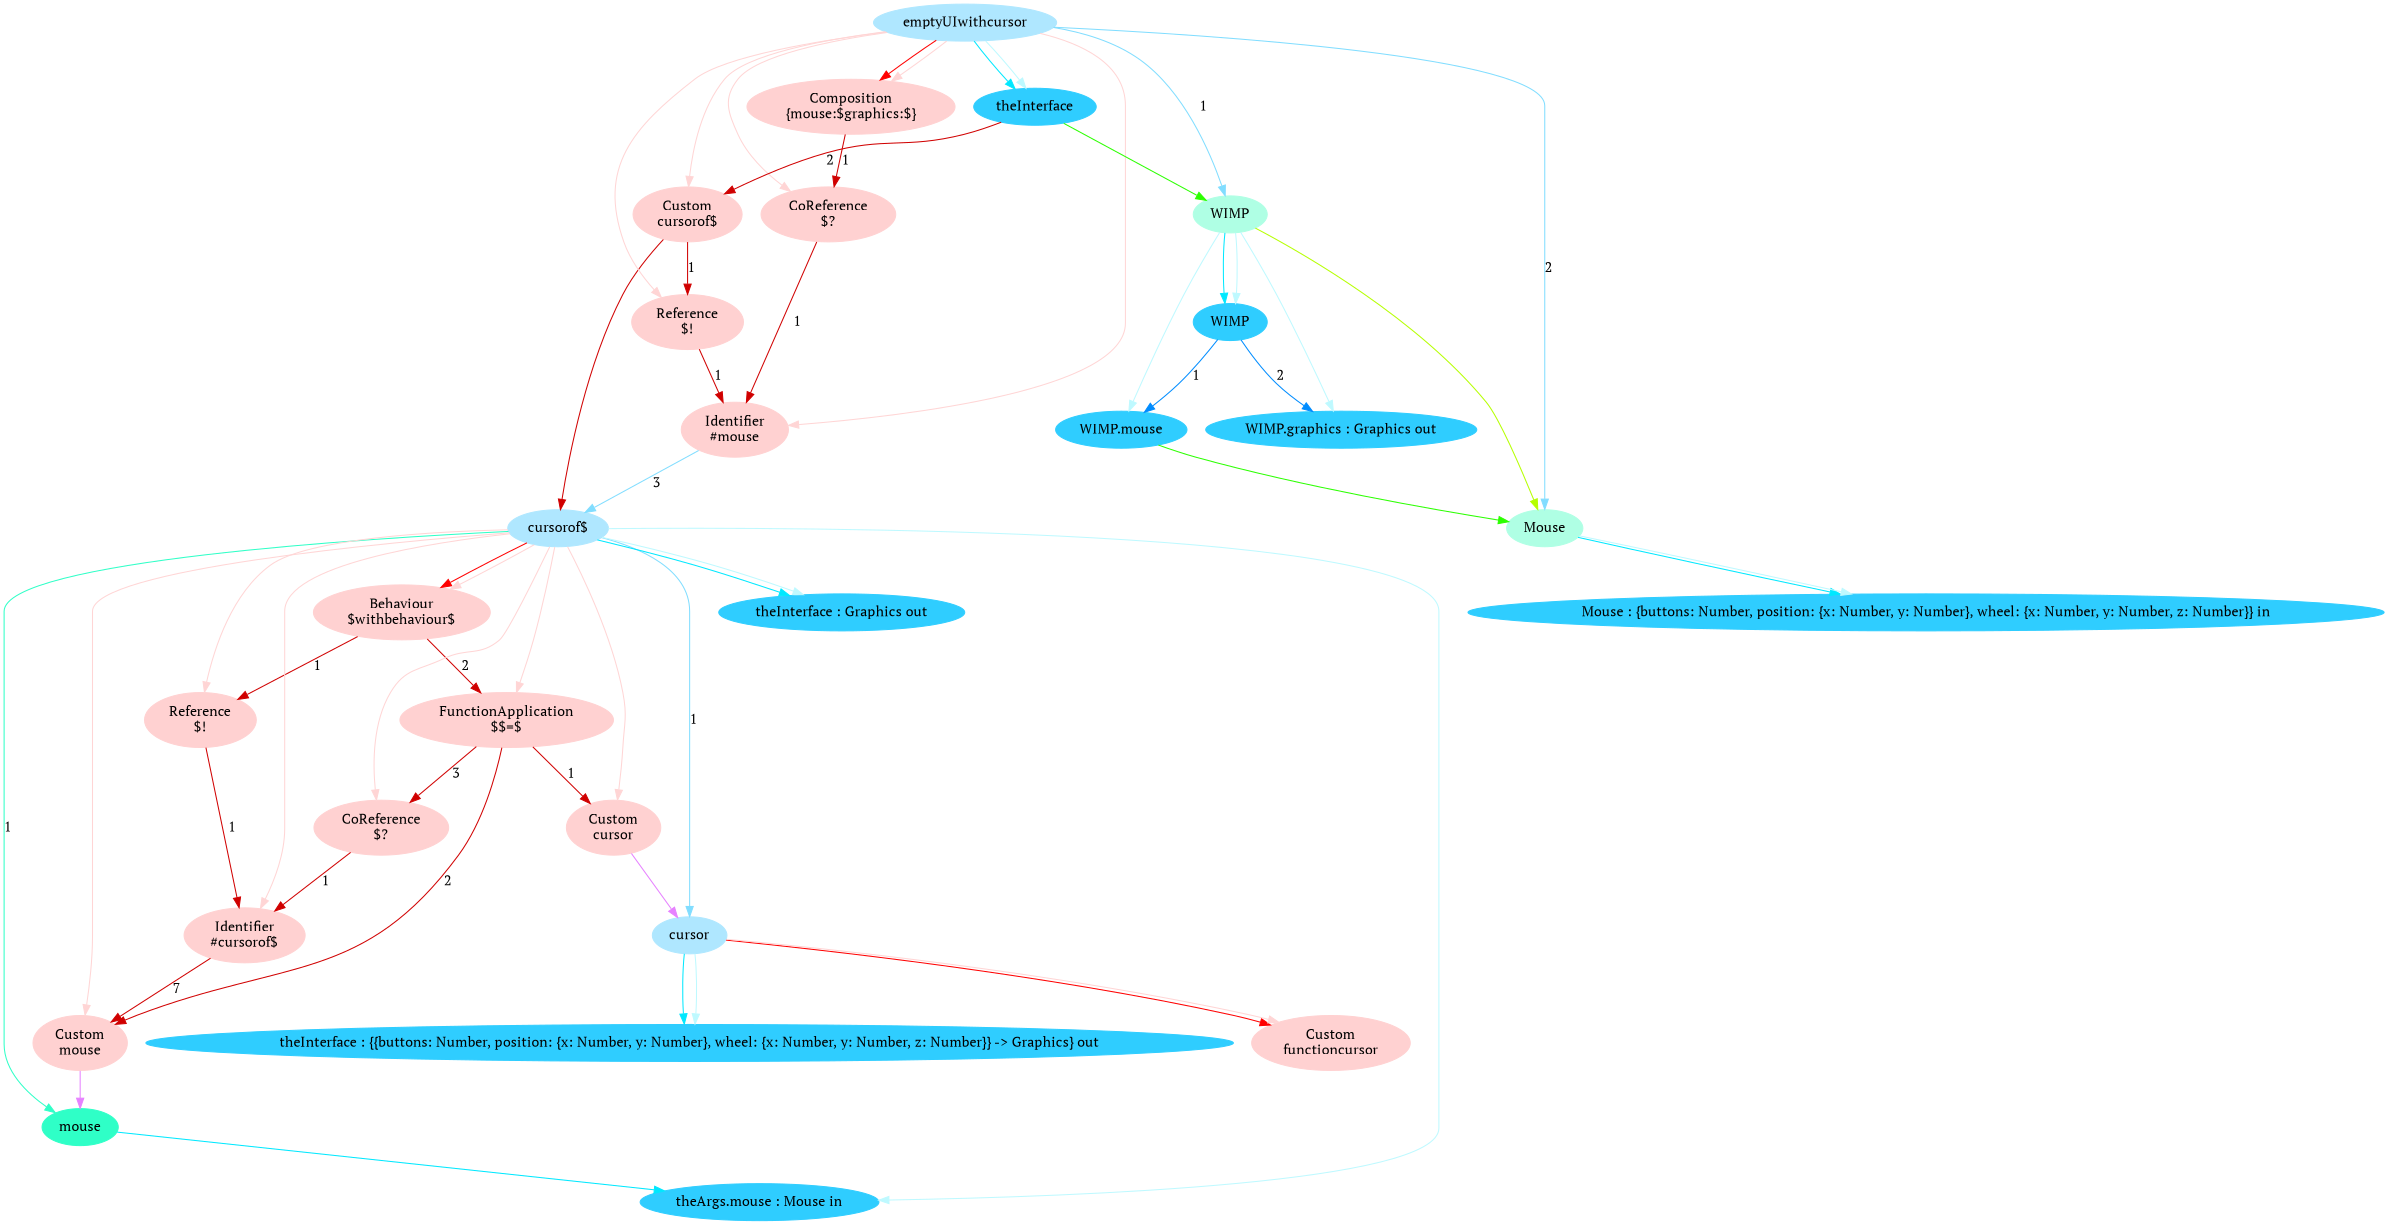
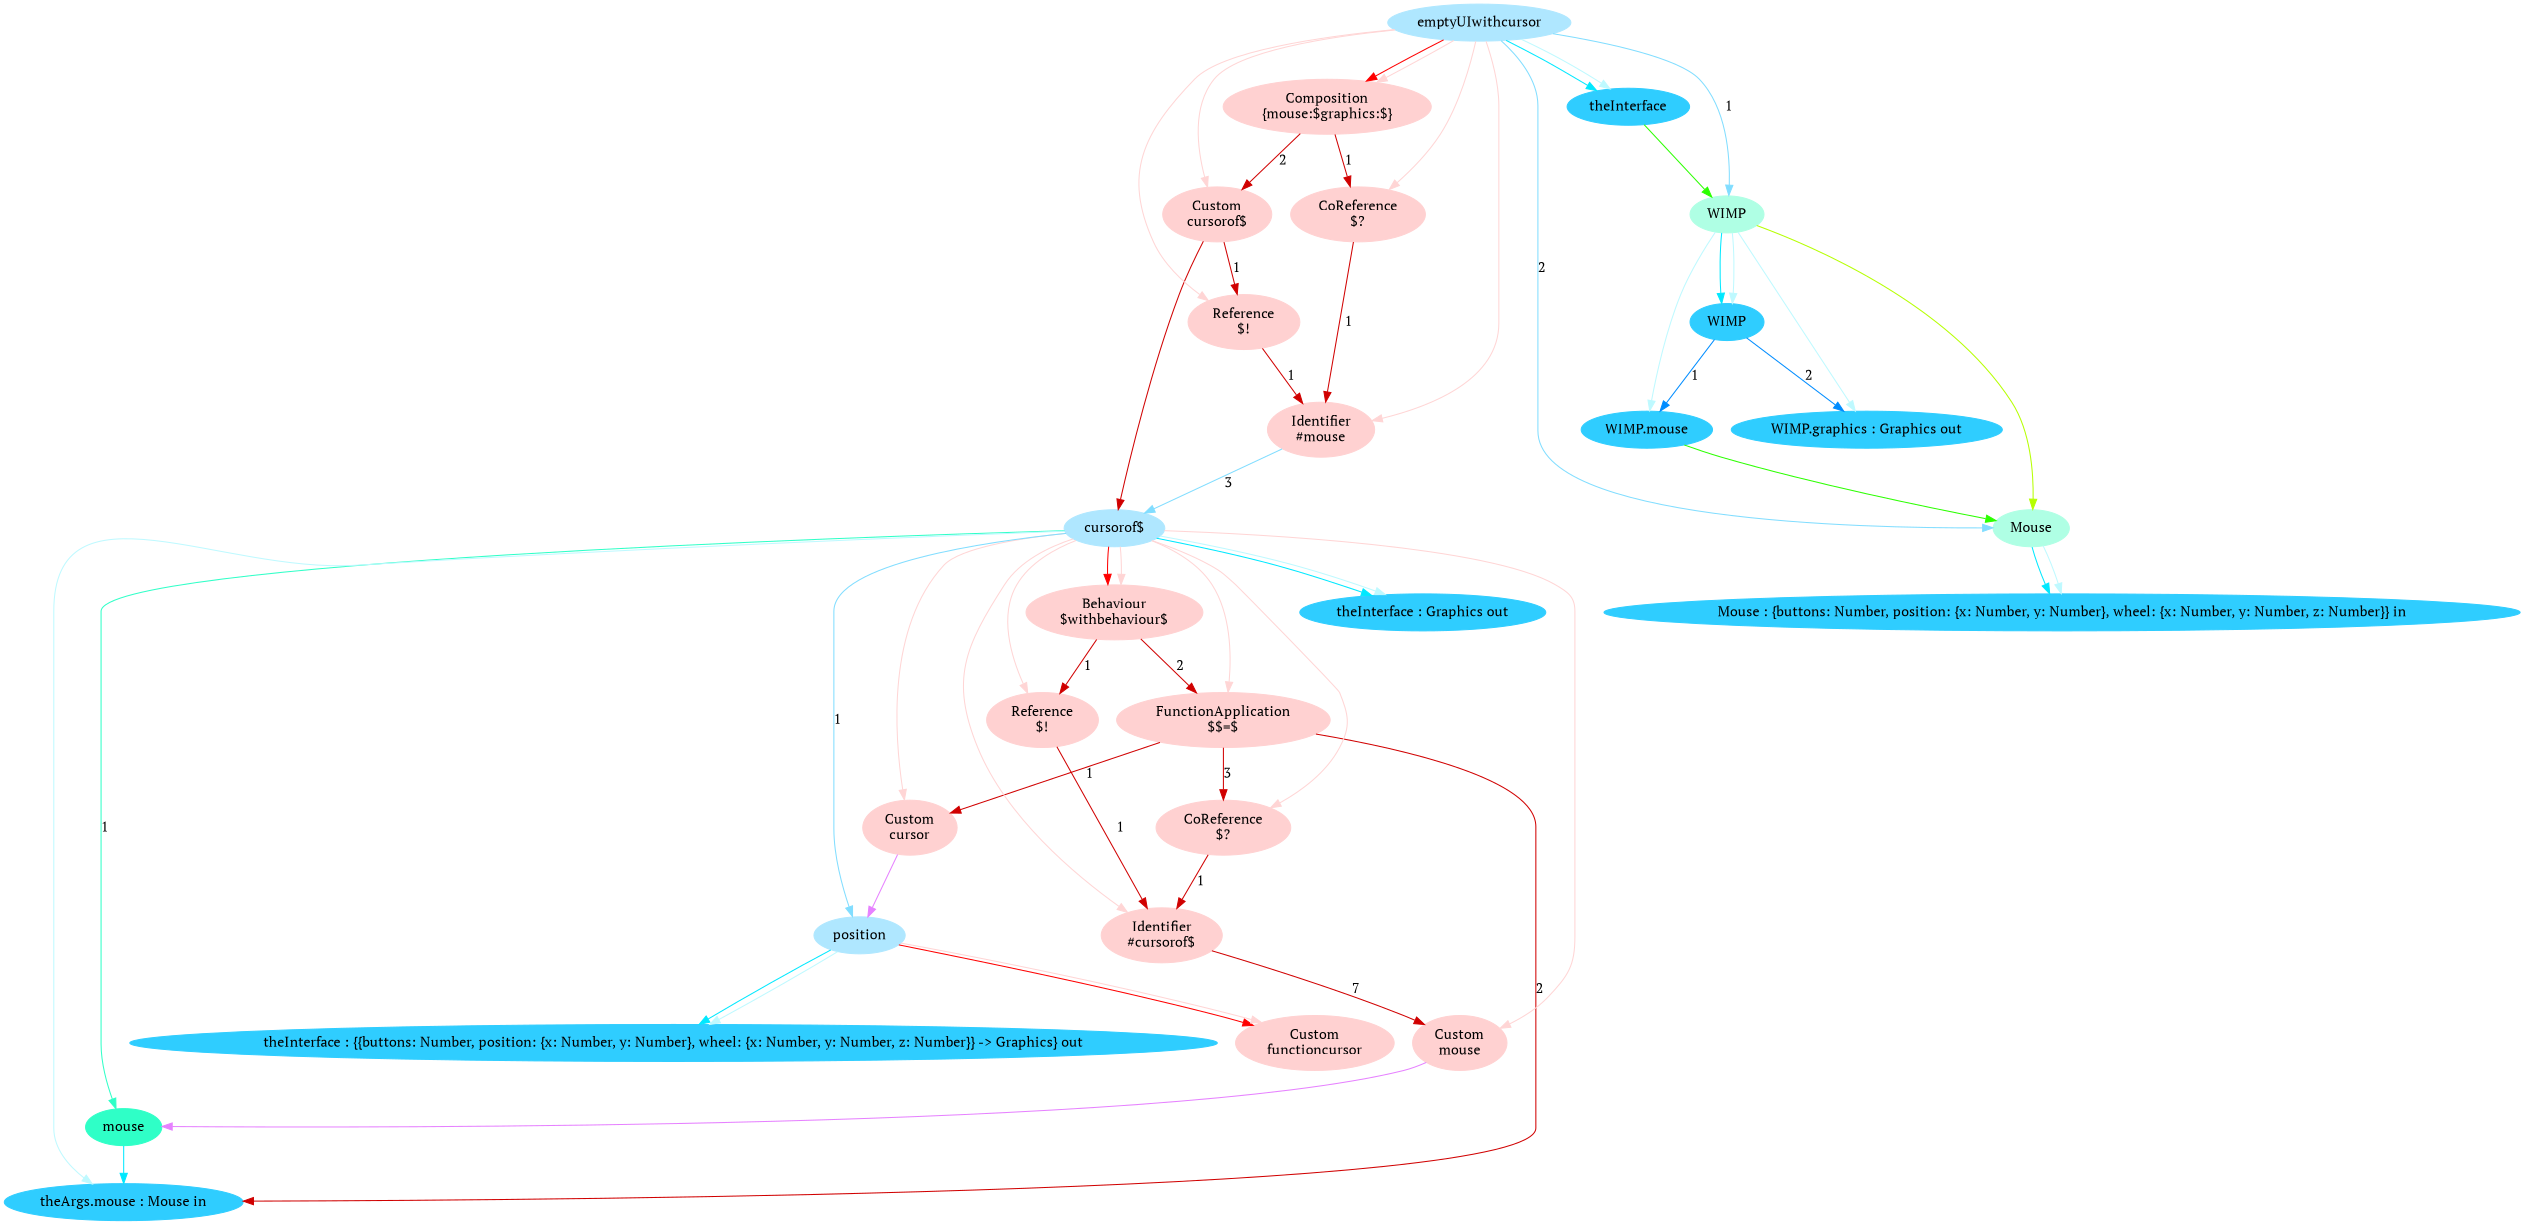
(865, 145) -> (1275, 158)
(690, 935) -> (860, 935)
(361, 943) -> (1173, 1181)
